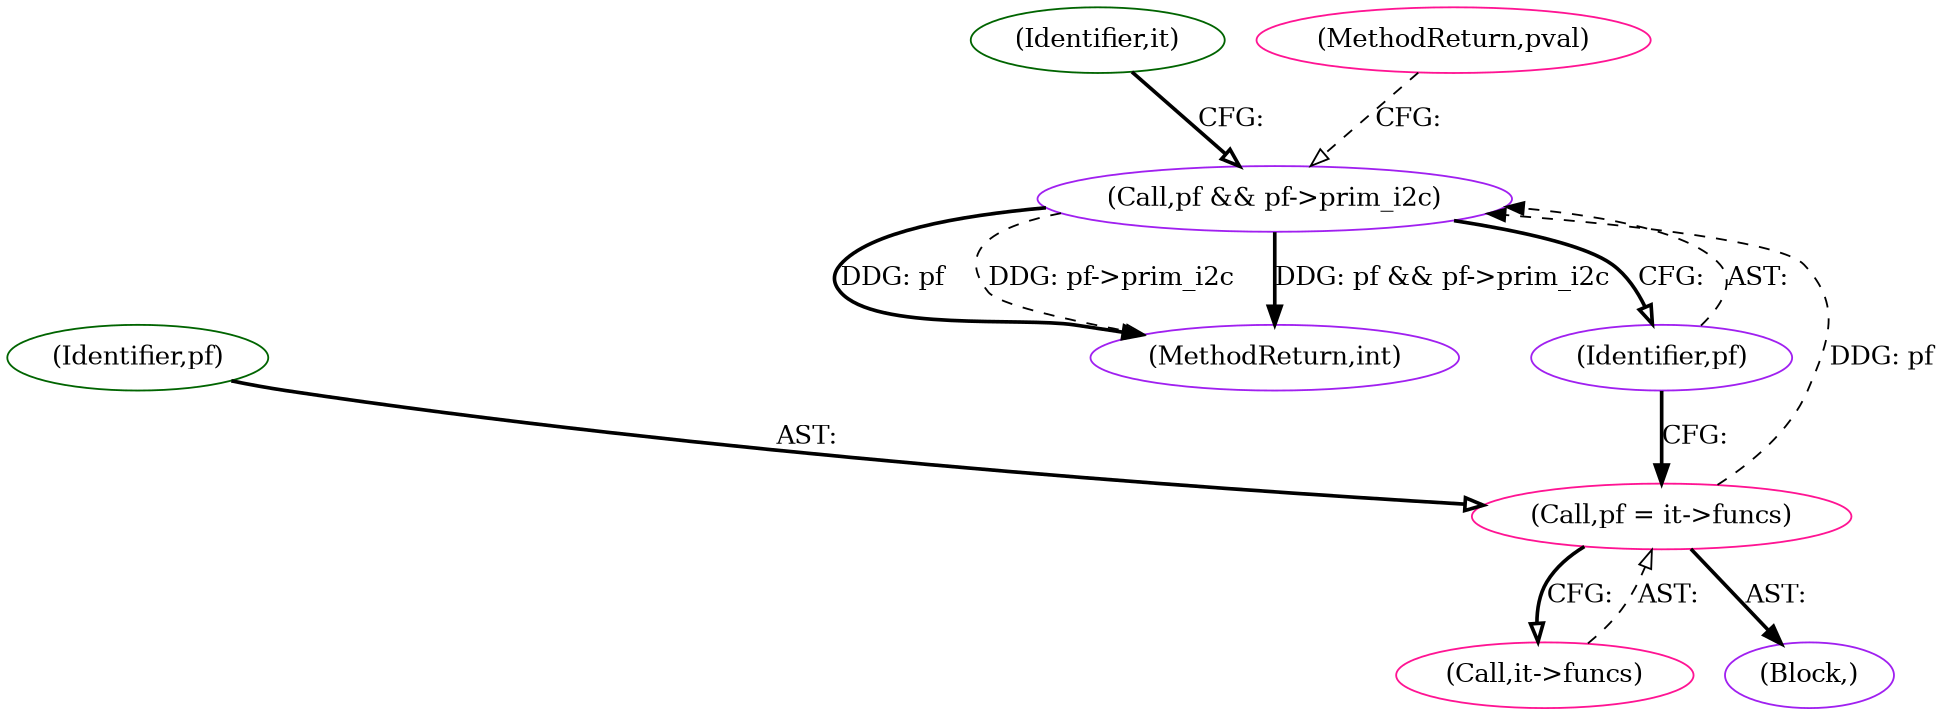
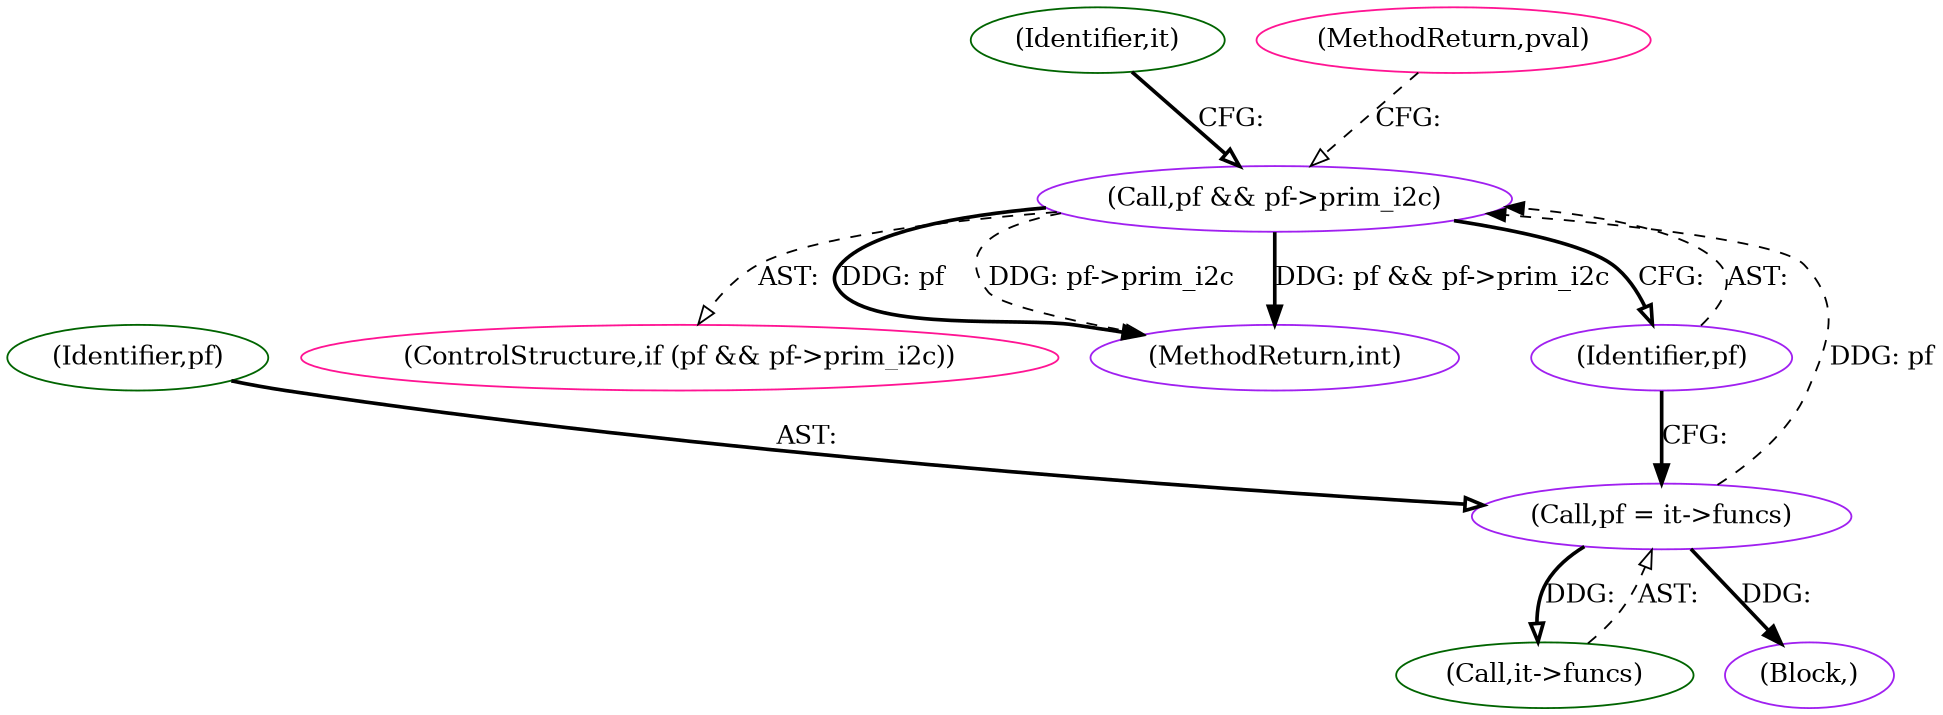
none -> (680, 358)
(1662, 516) -> (1662, 516)
(1584, 596) -> (1584, 596)
(1780, 596) -> (1780, 596)
(1545, 675) -> (1545, 675)
